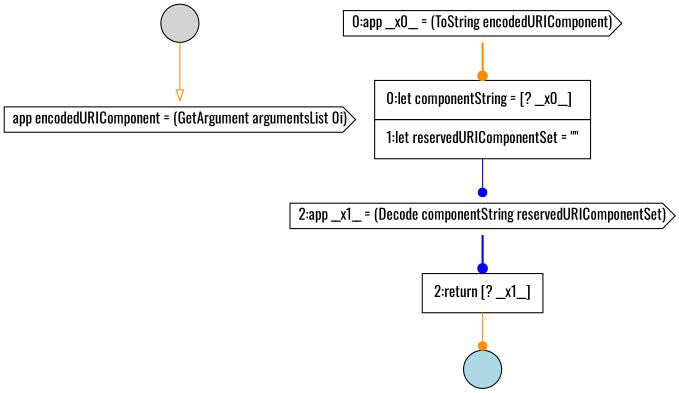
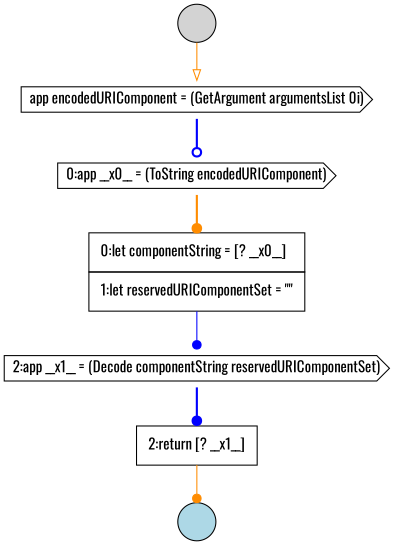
none -> (197, 133)
